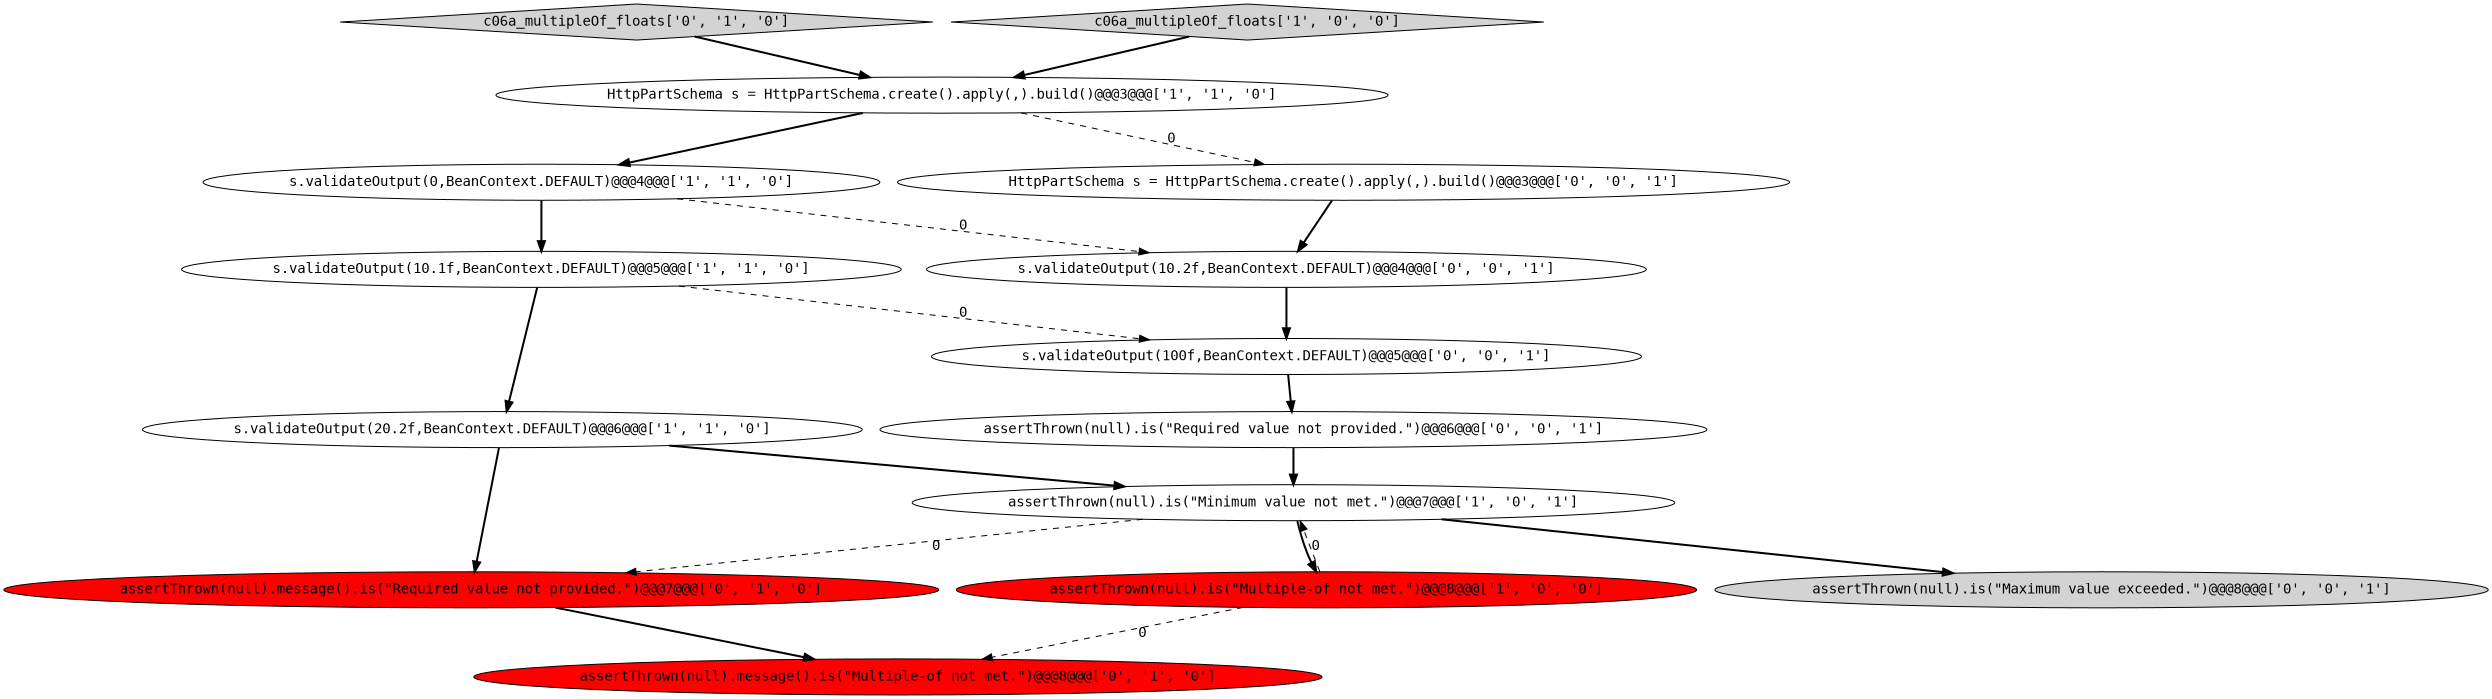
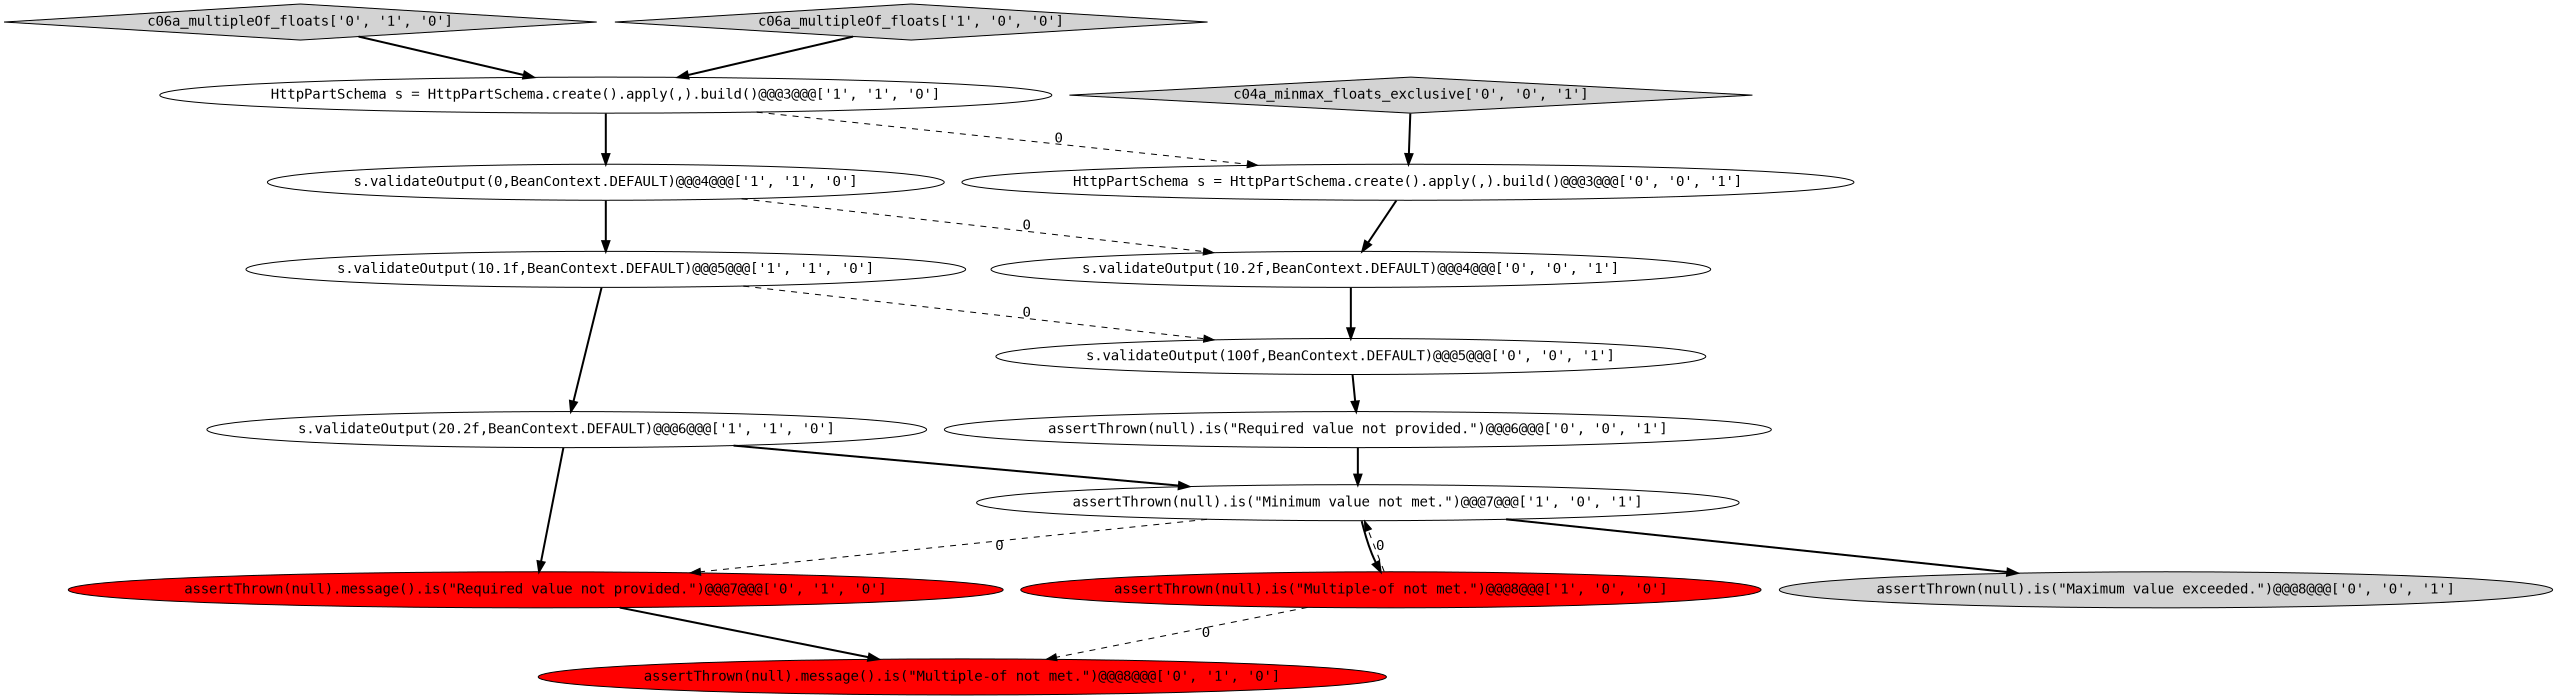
none -> (1411, 95)
